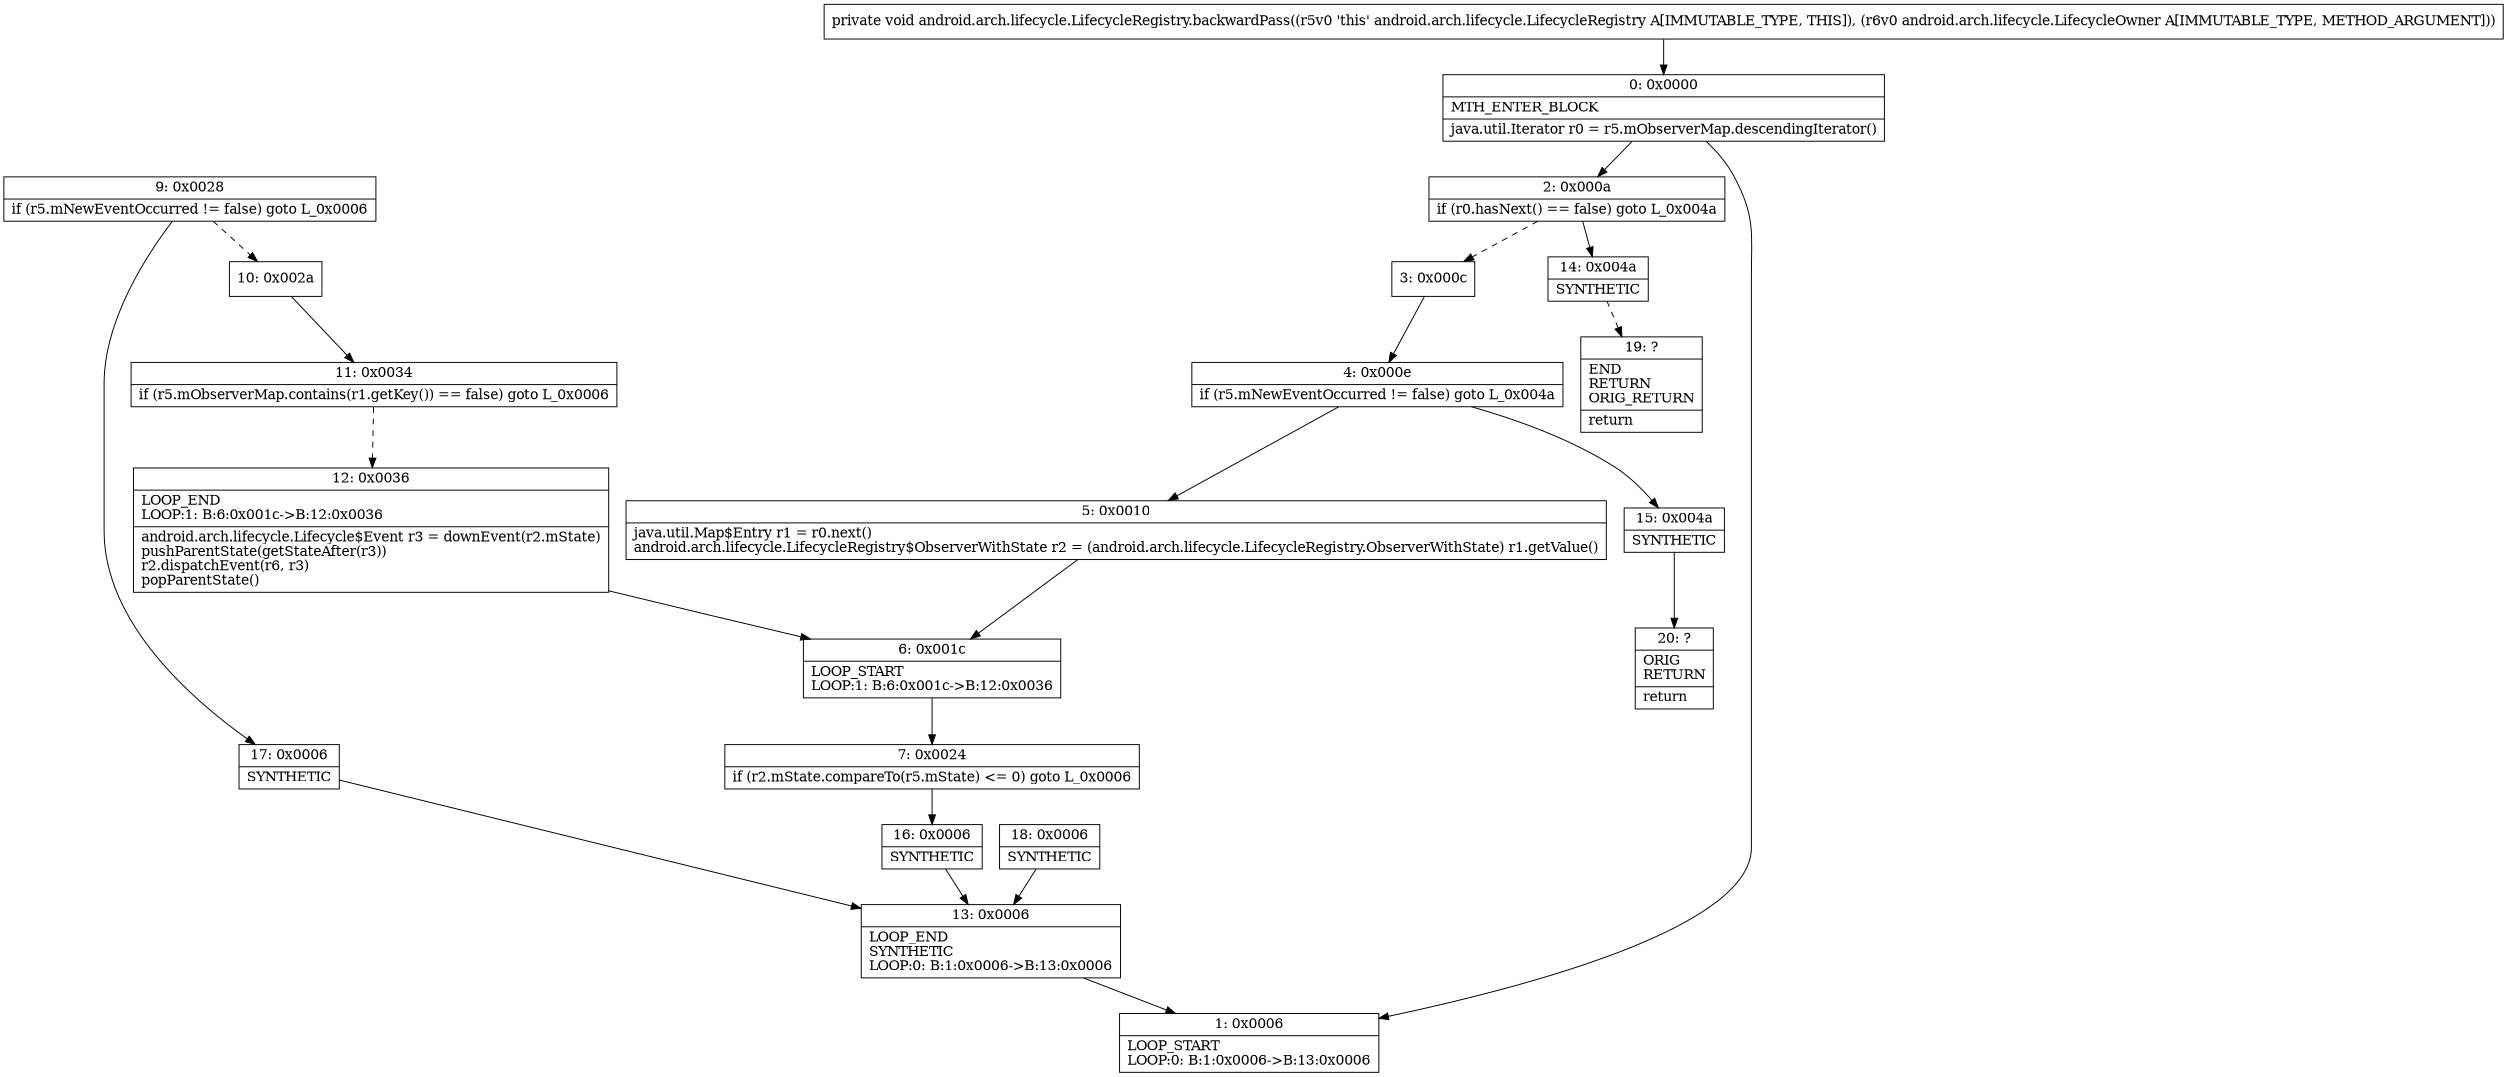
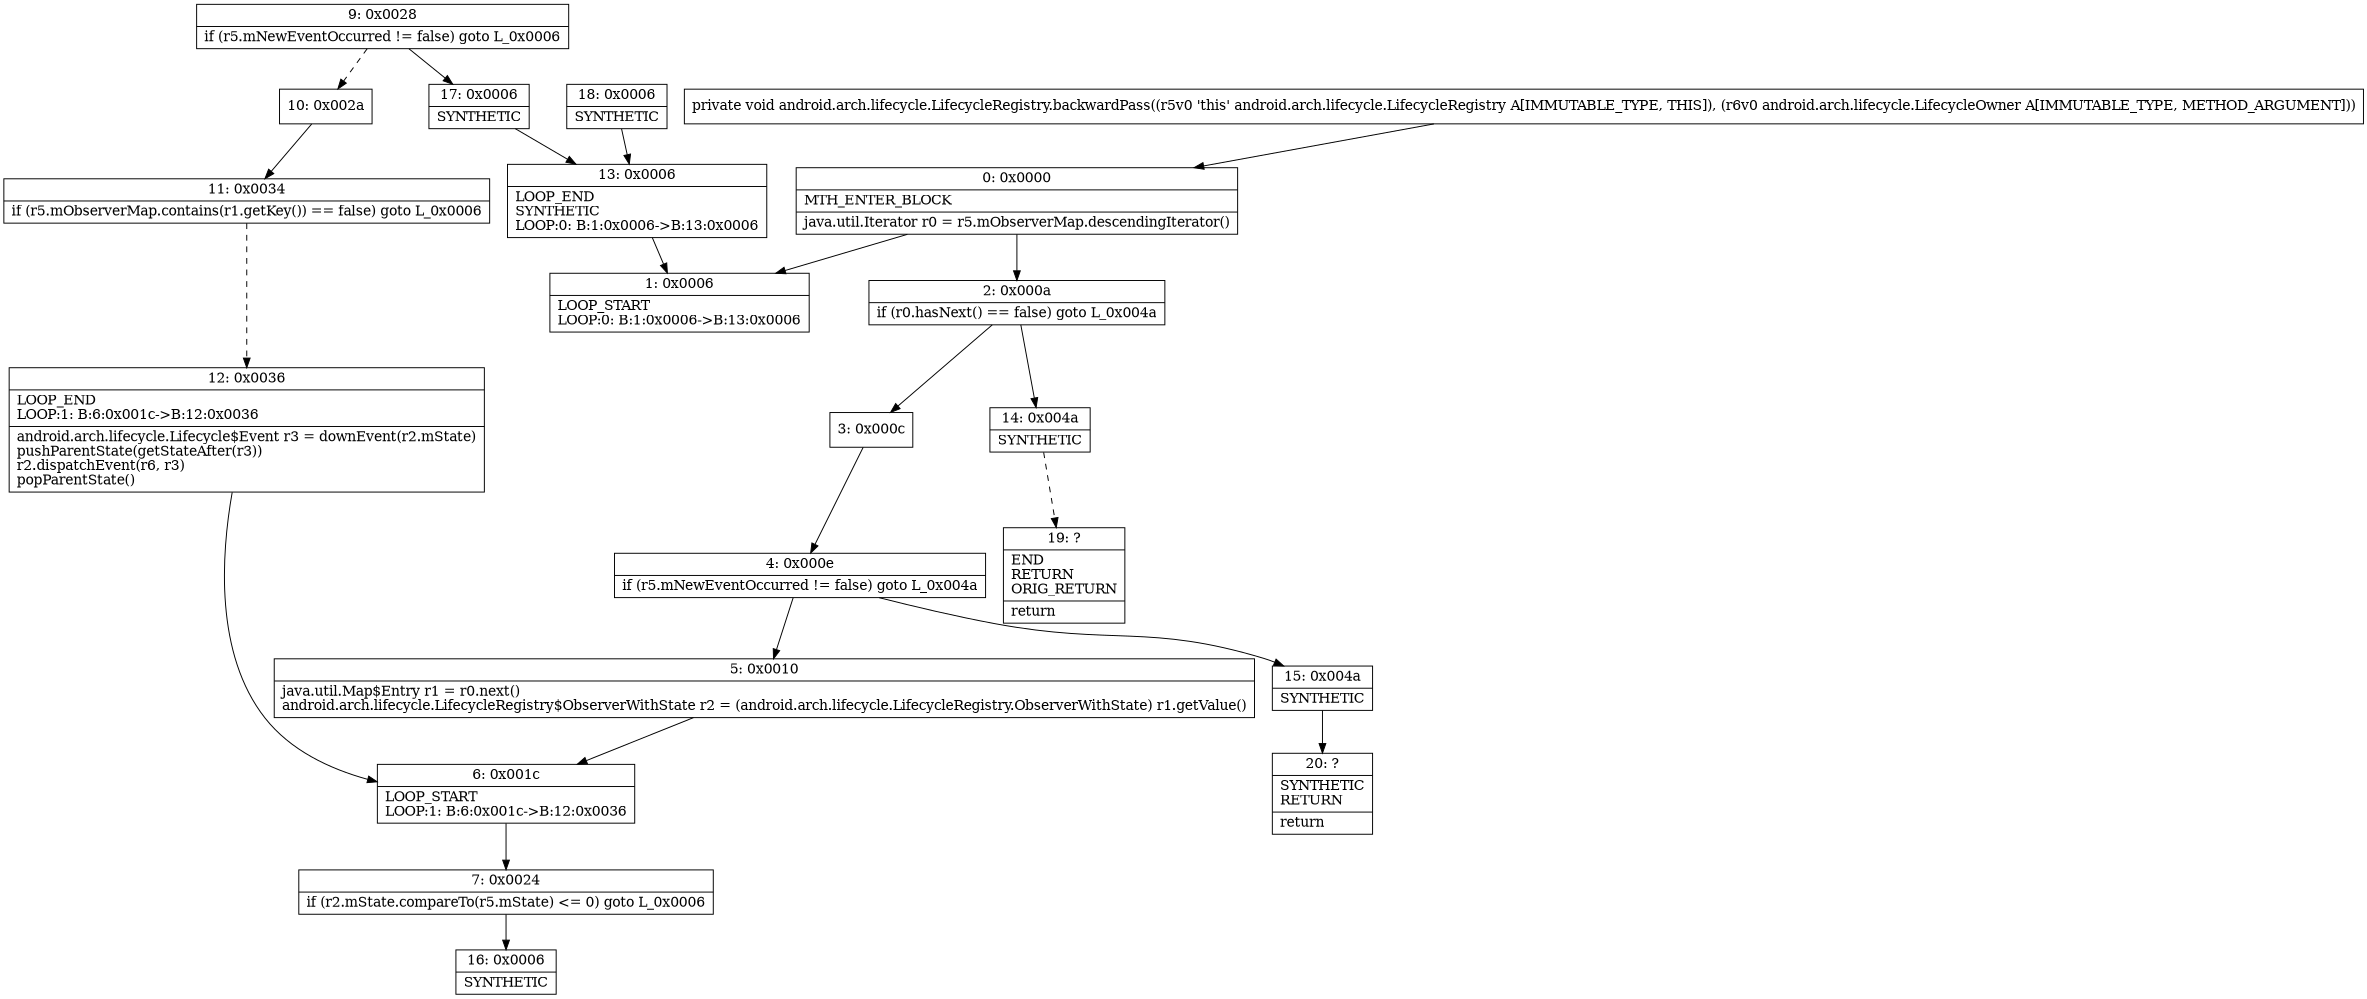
(1505, 239) -> (945, 365)
(1662, 661) -> (1322, 786)
(954, 883) -> none
